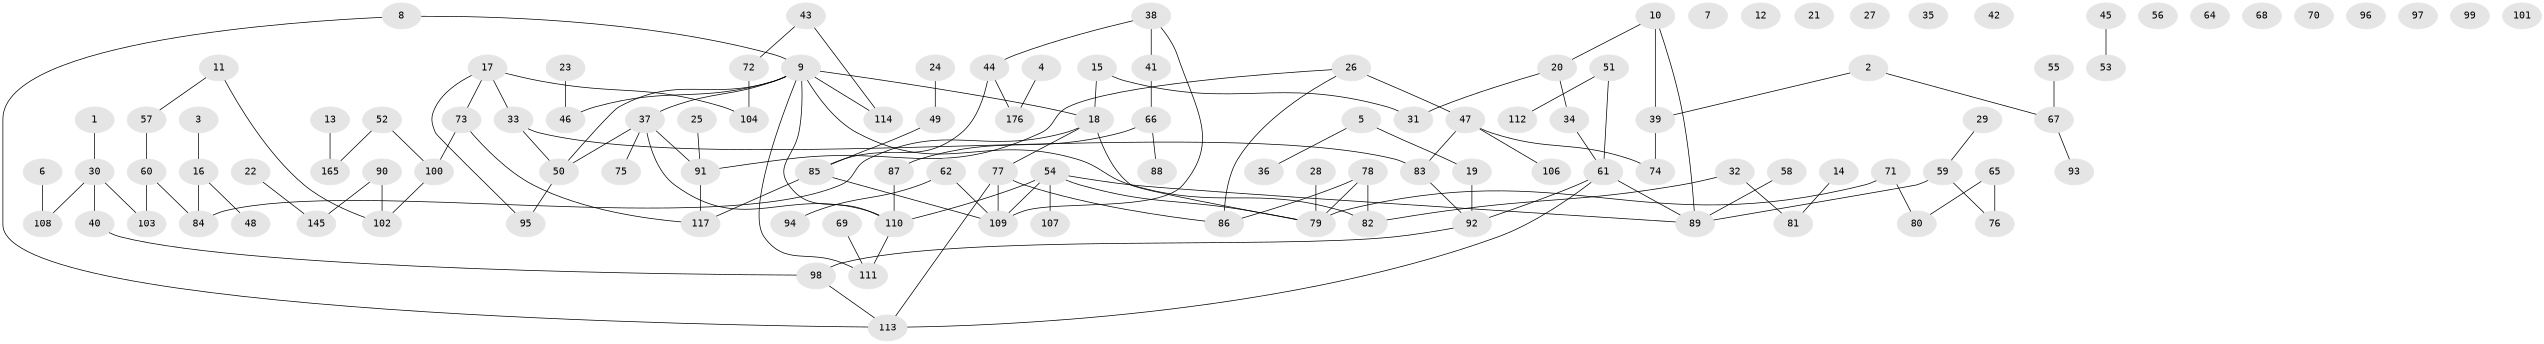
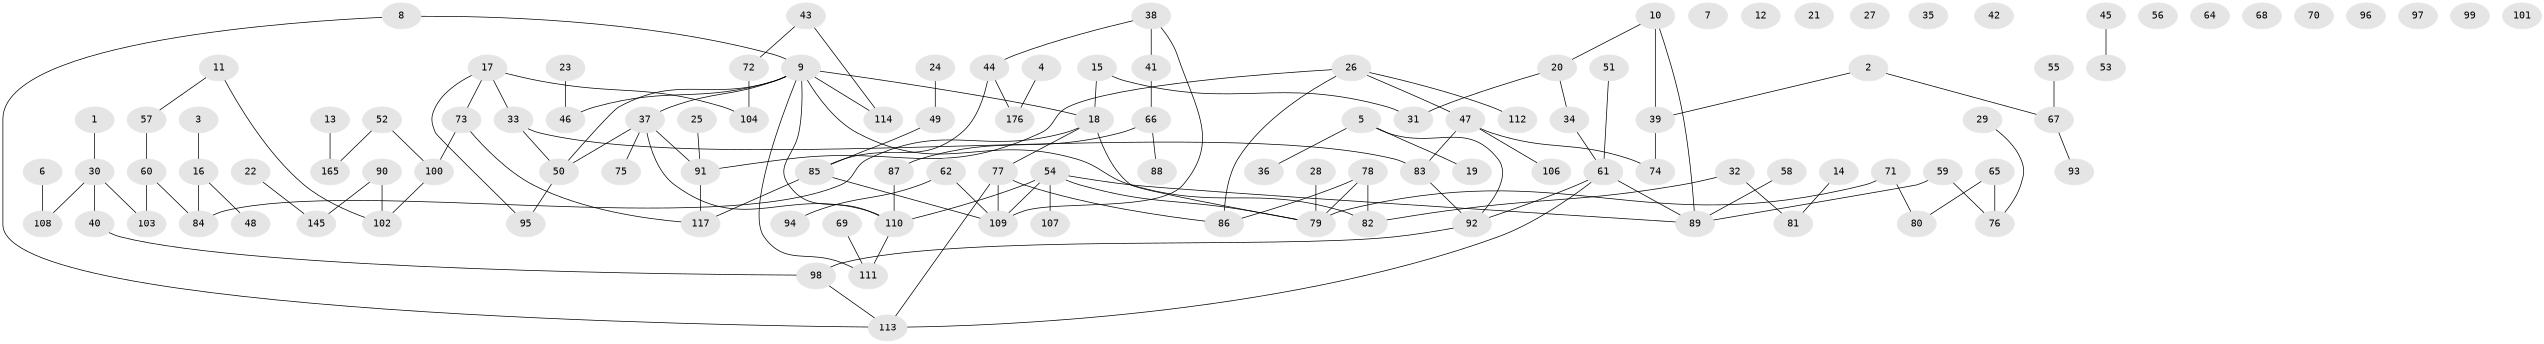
(1568, 91) -> (1437, 89)
(1963, 146) -> (2024, 168)
(1472, 198) -> (1470, 140)
